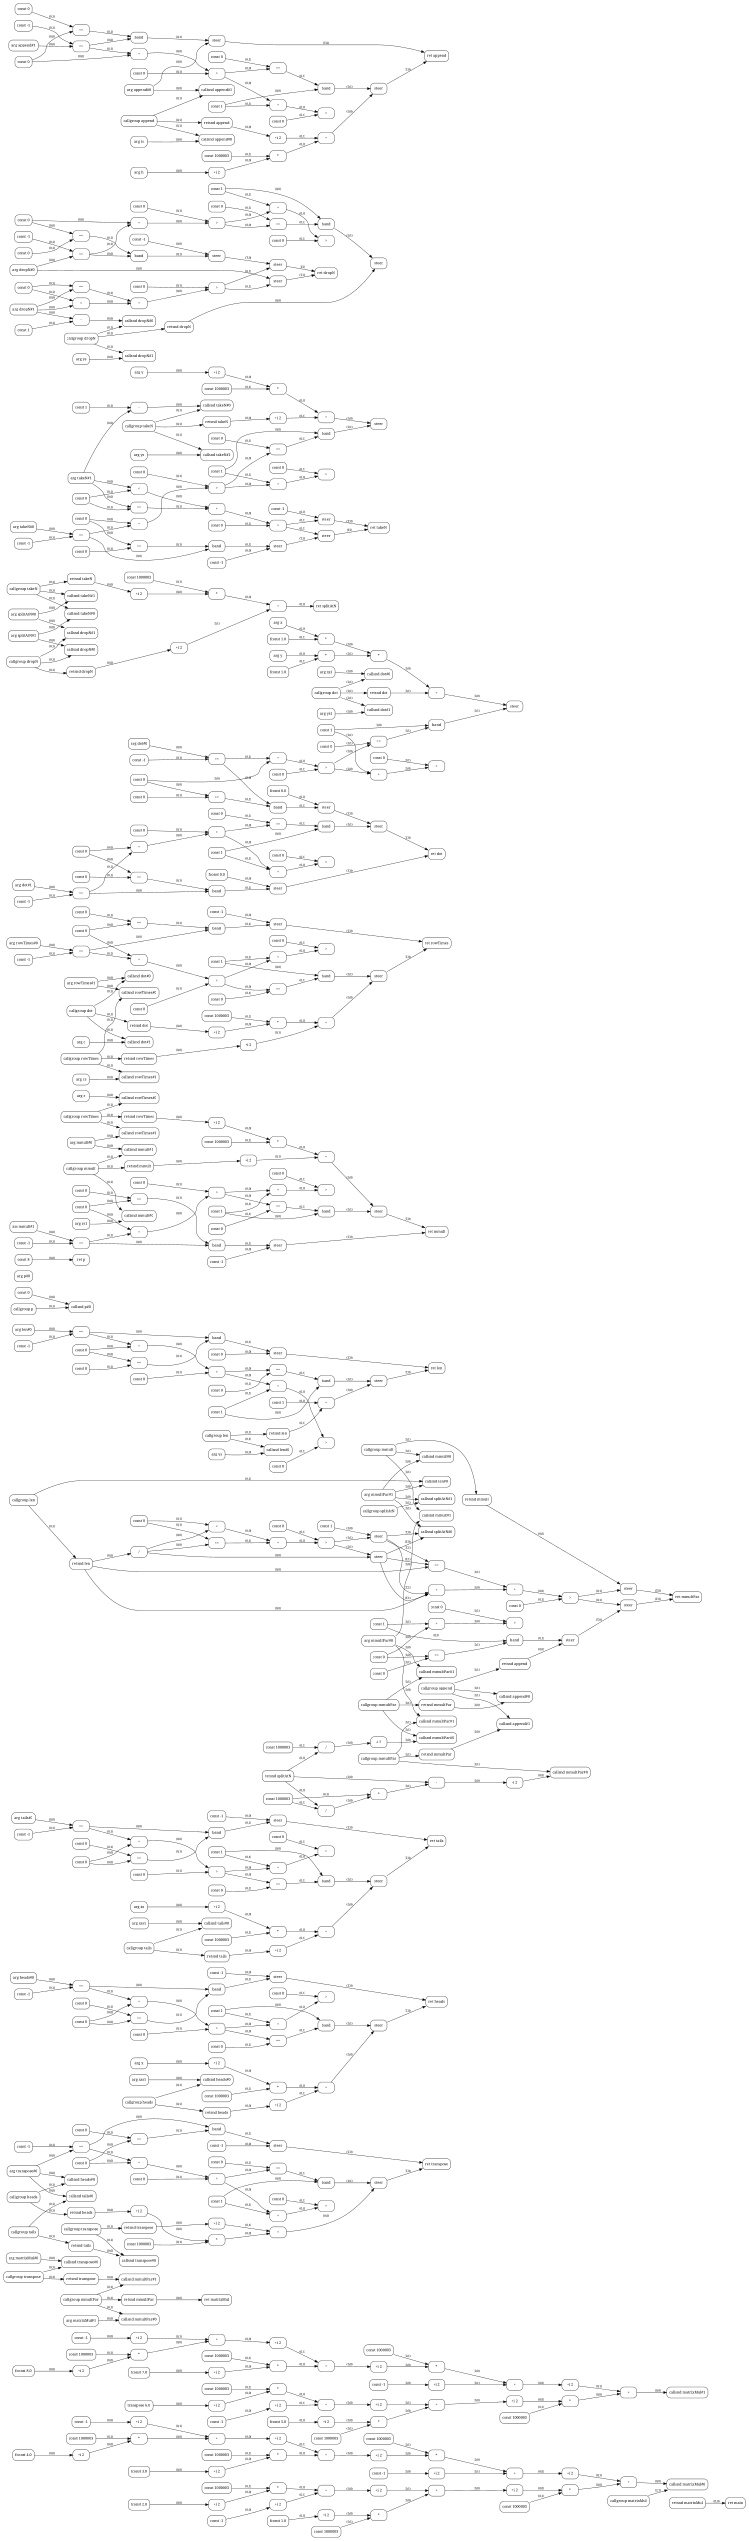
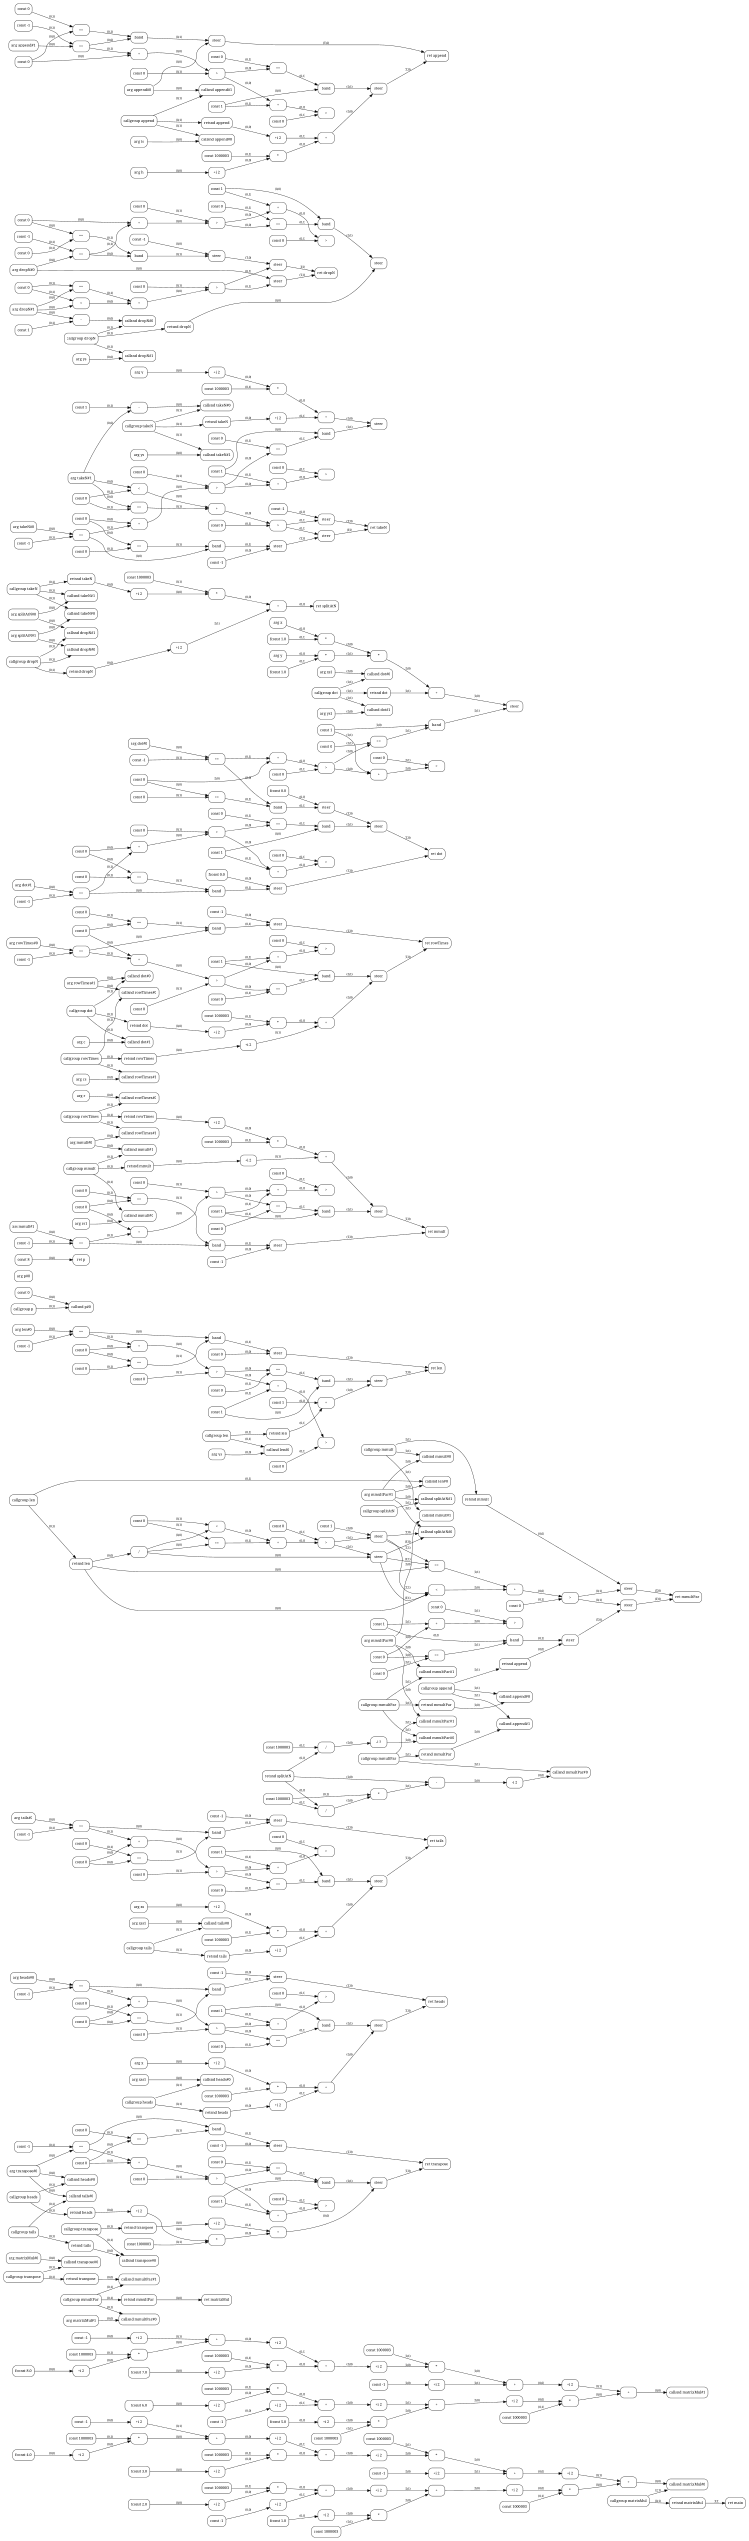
(139, 2406) -> (139, 2406)
(717, 2501) -> (717, 2501)
none -> (658, 2503)
